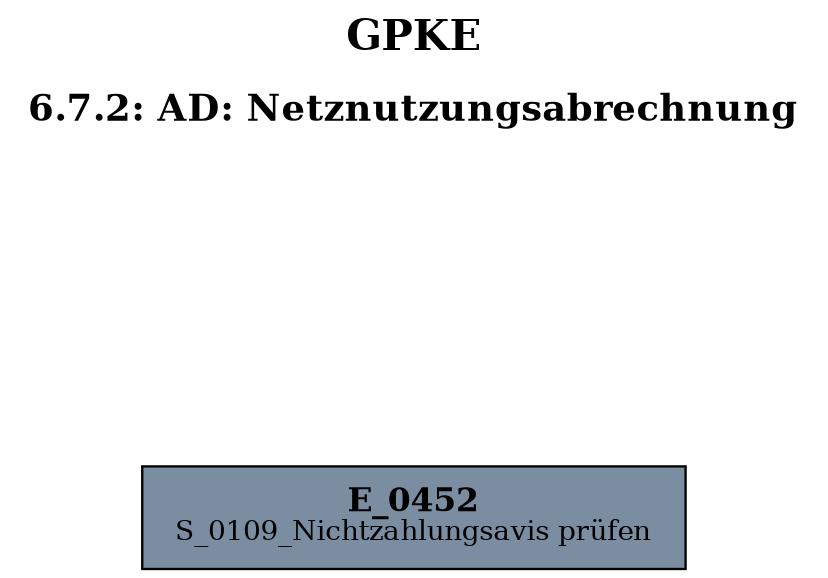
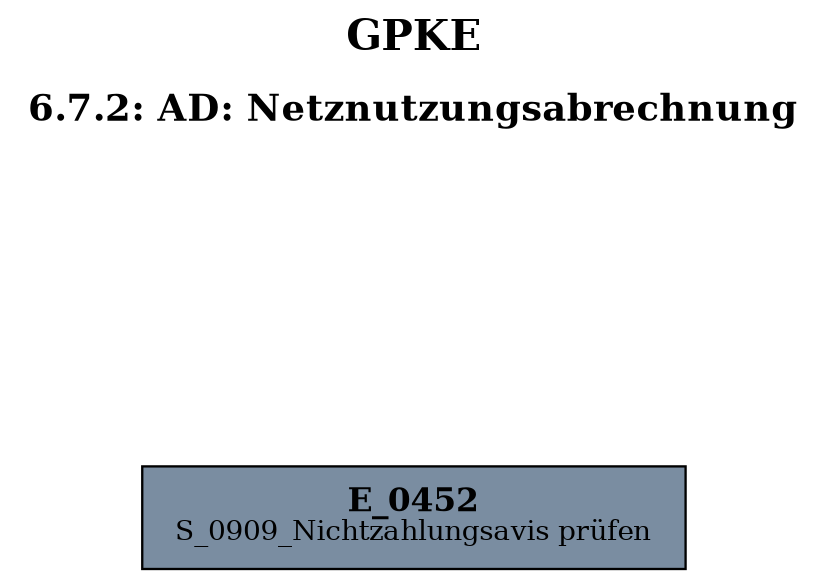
(414, 532) -> (414, 532)
